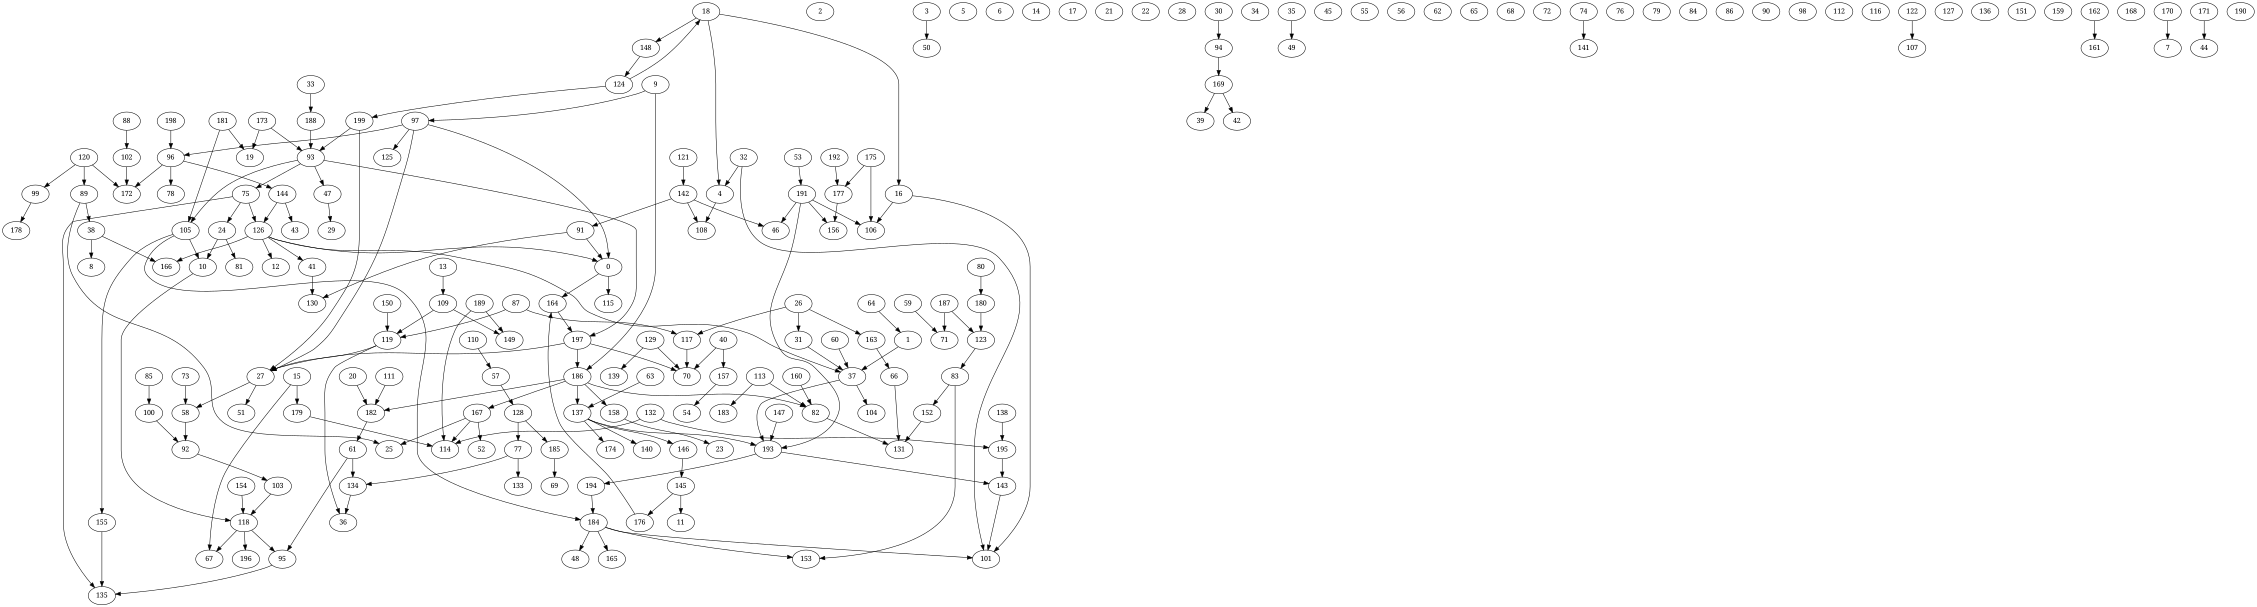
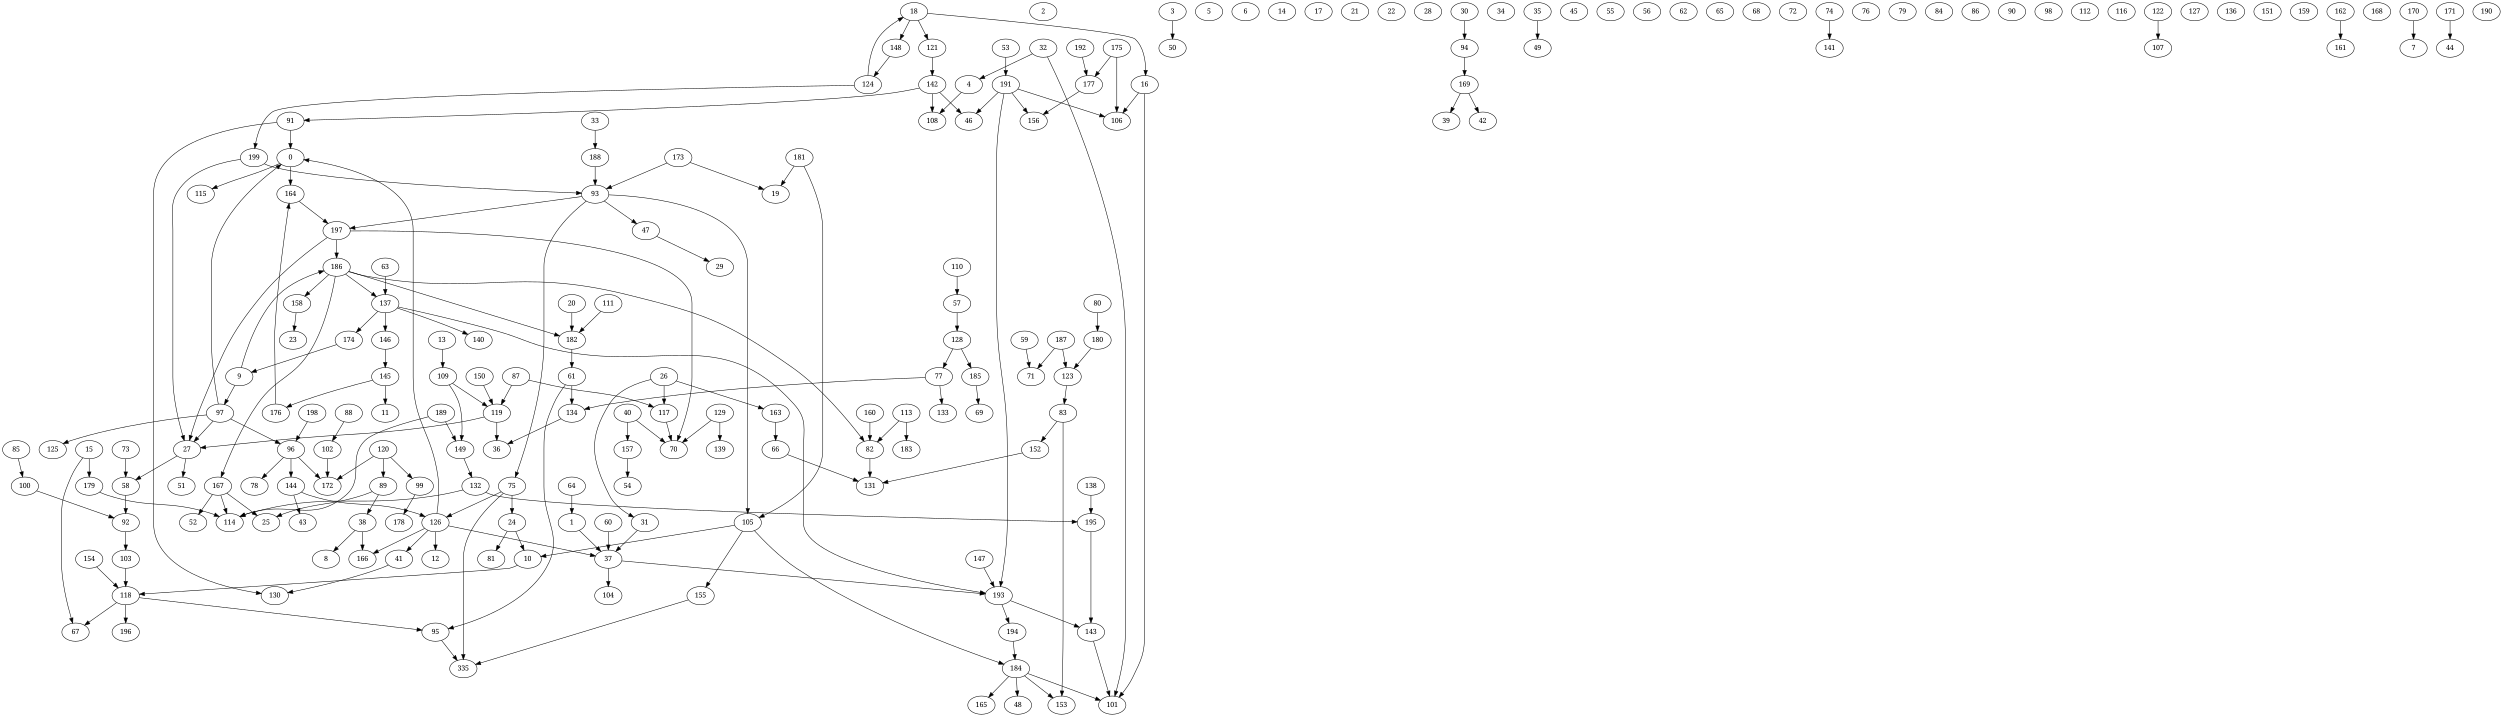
(716, 100) -> (922, 28)
none -> (296, 358)
none -> (467, 466)
(102, 596) -> (463, 669)
